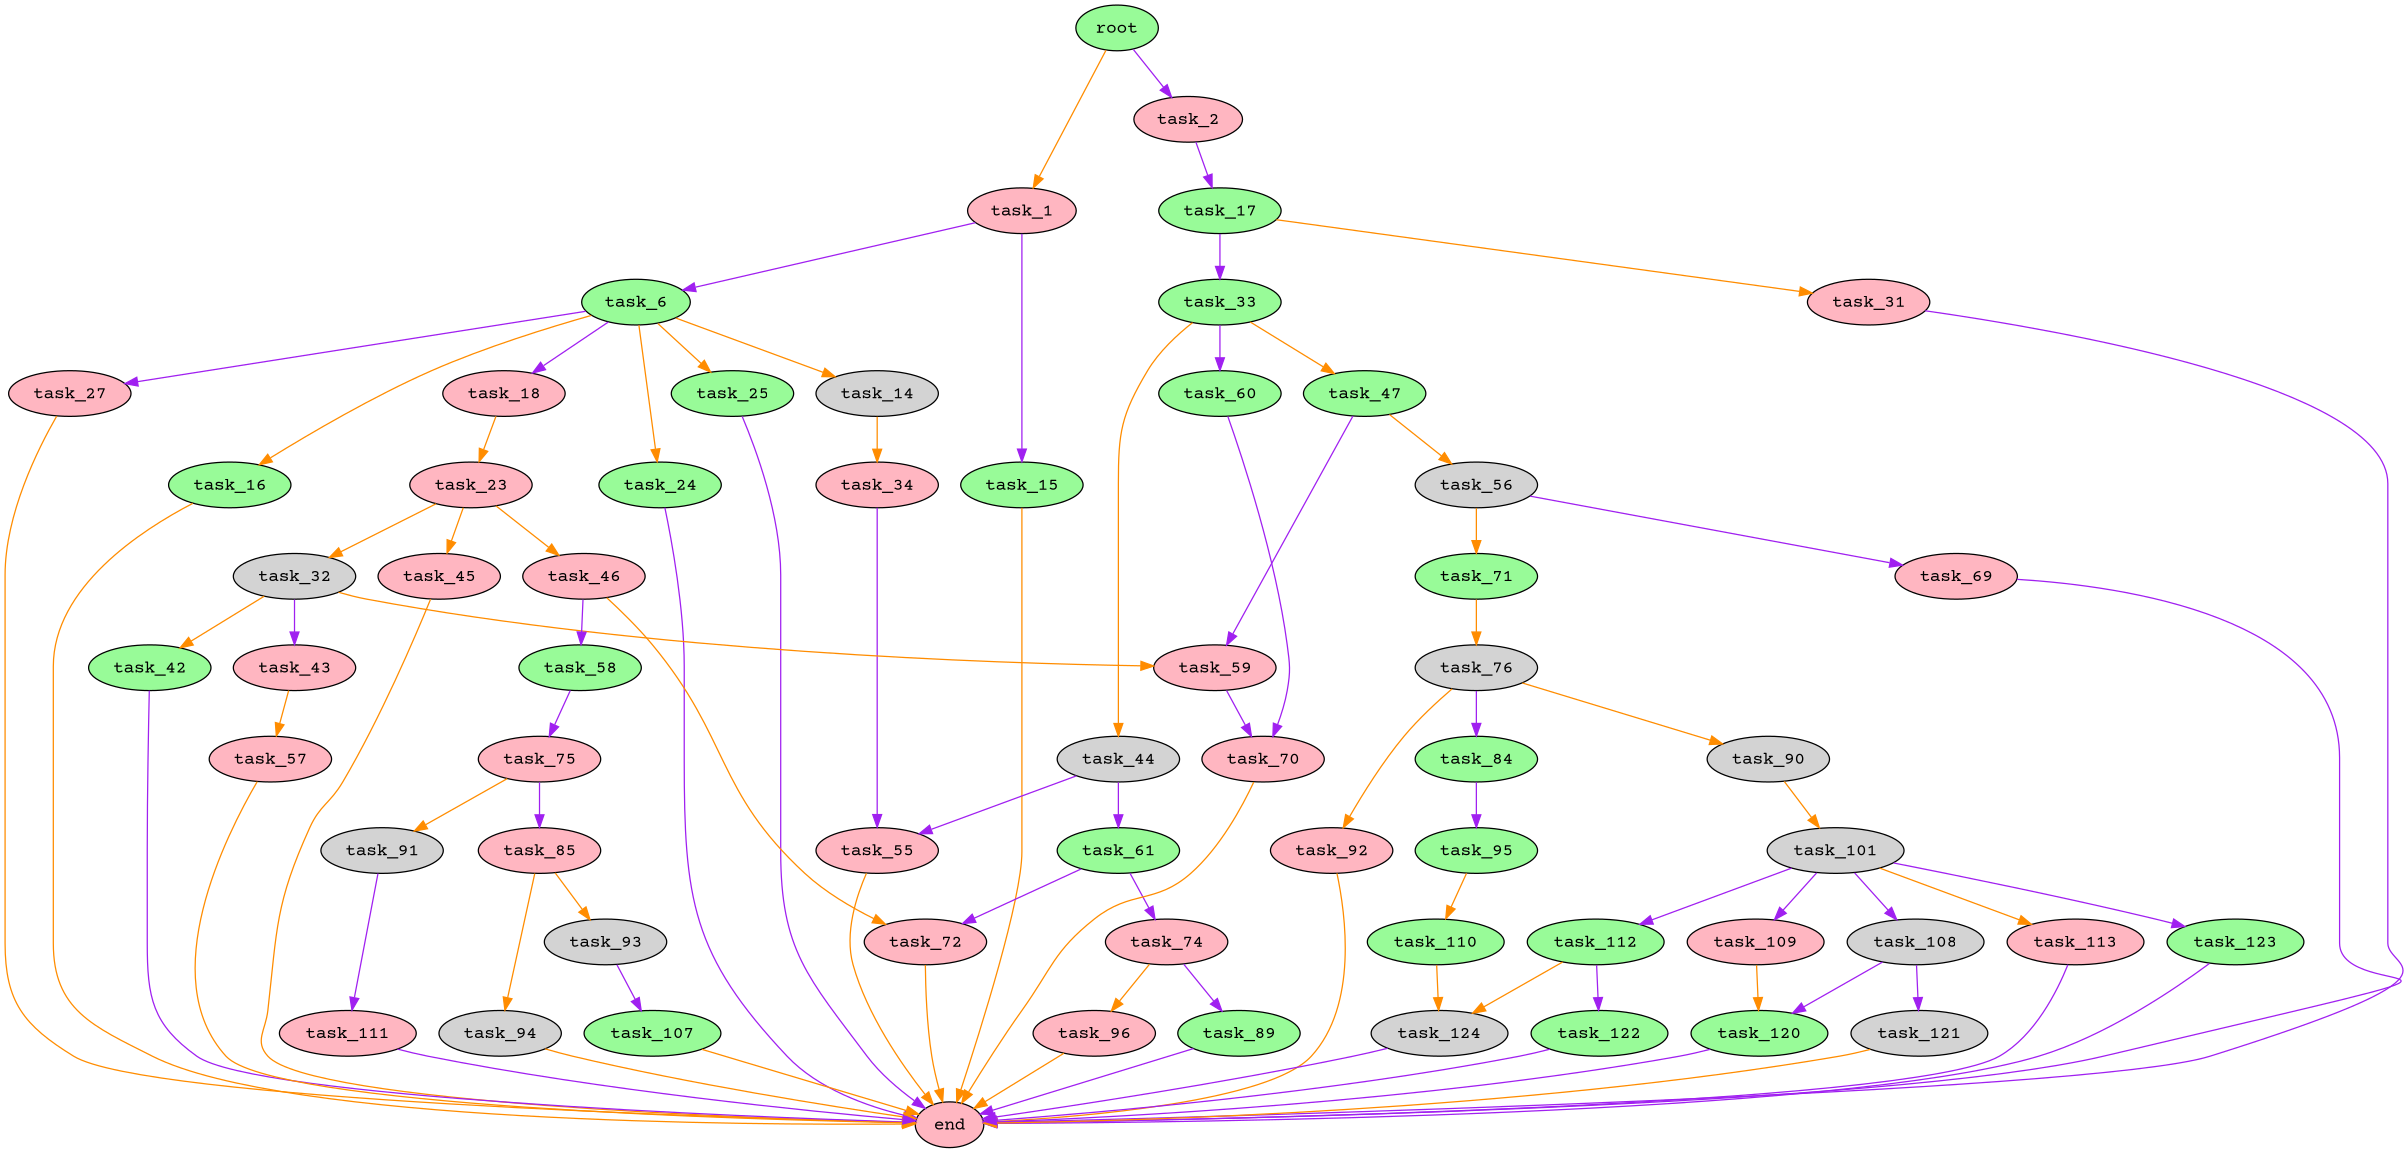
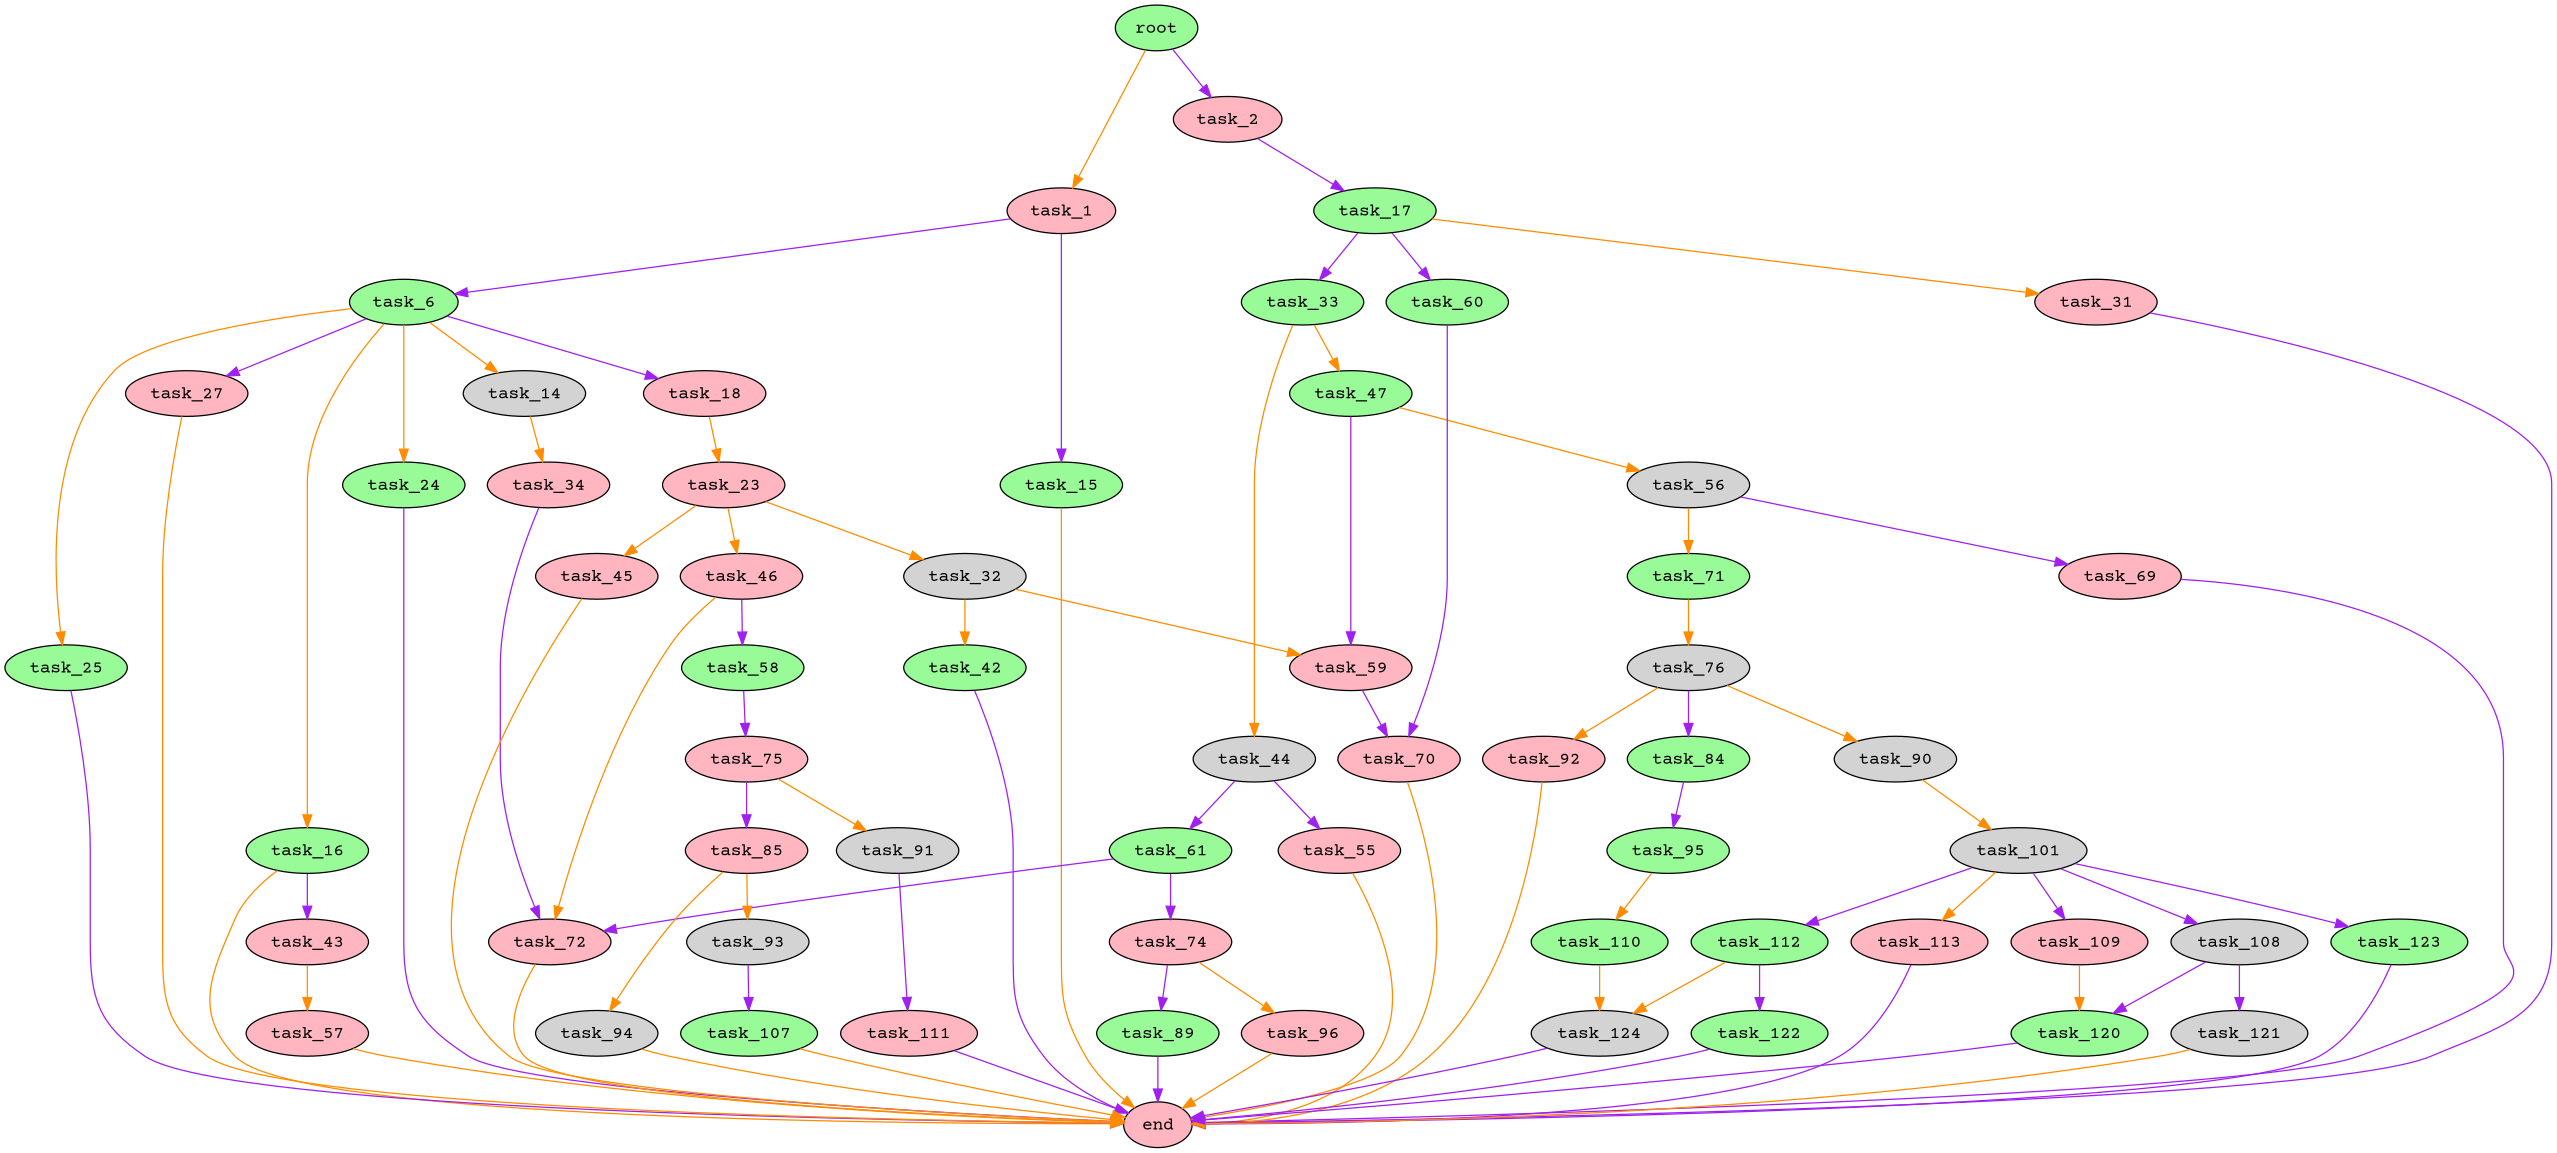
(1220, 342) -> (1407, 251)
(295, 616) -> (307, 890)
(877, 669) -> (500, 707)
